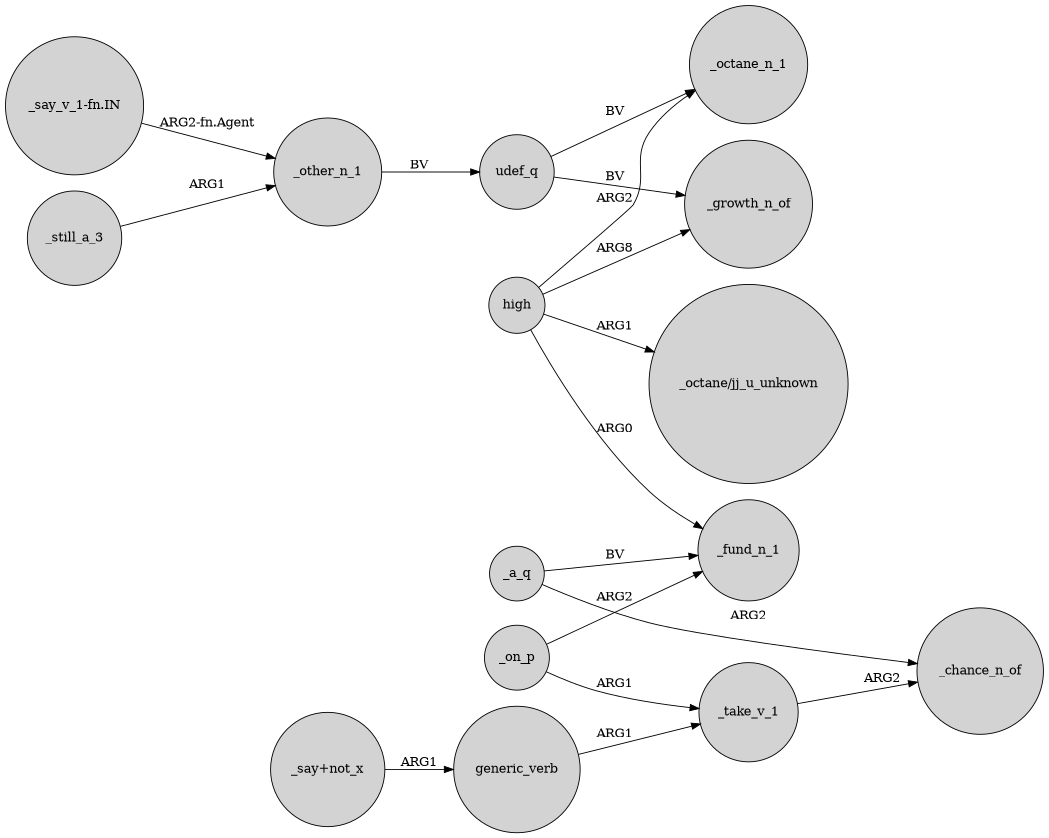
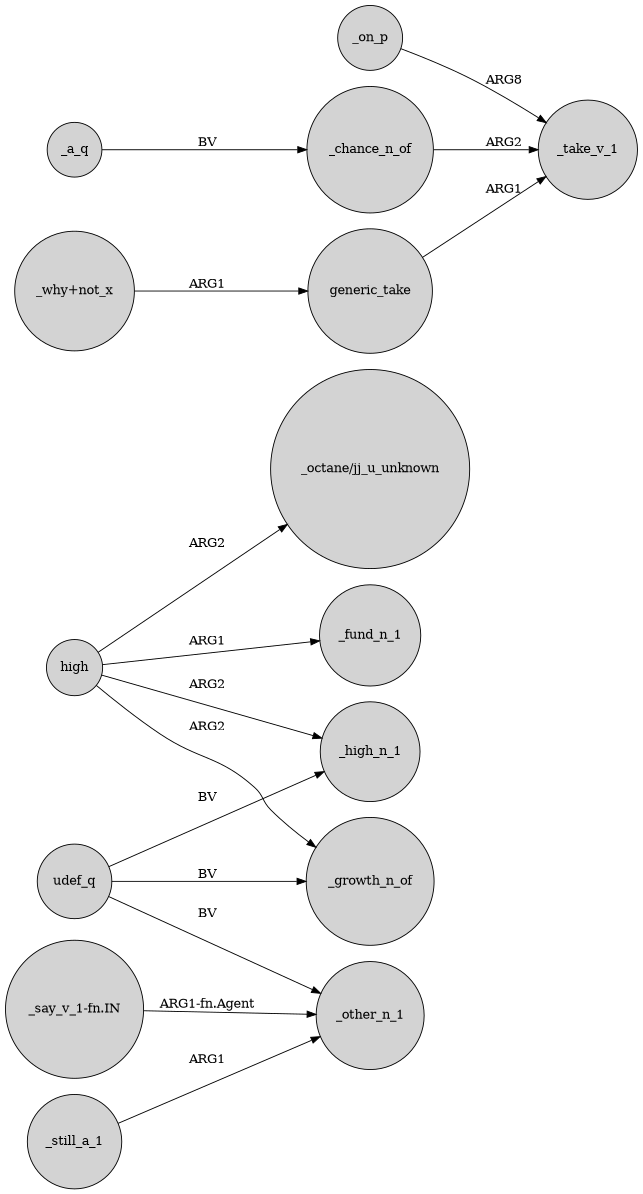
(749, 65) -> (370, 752)
(207, 123) -> (207, 1004)
(426, 172) -> (210, 943)
(75, 238) -> (75, 1142)
(615, 248) -> (207, 727)
(615, 326) -> (207, 544)
(615, 429) -> (207, 641)
(616, 564) -> none
(624, 608) -> none
(749, 616) -> (207, 143)
(615, 684) -> (504, 80)
(853, 694) -> (481, 150)
(328, 769) -> (75, 291)
(517, 769) -> (370, 291)
